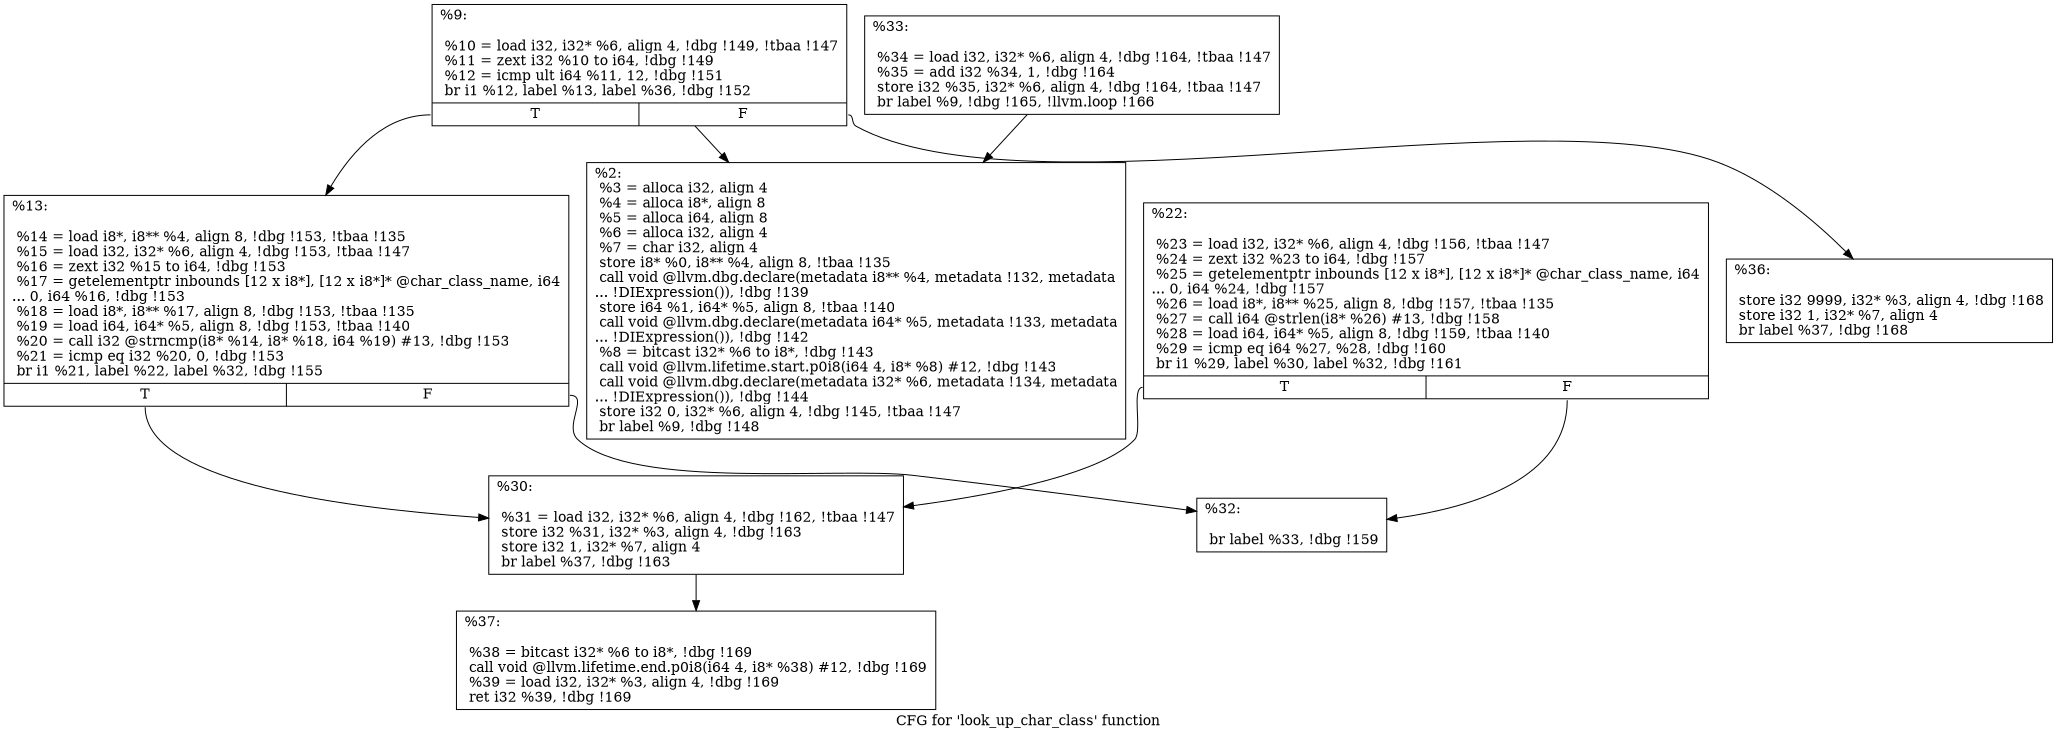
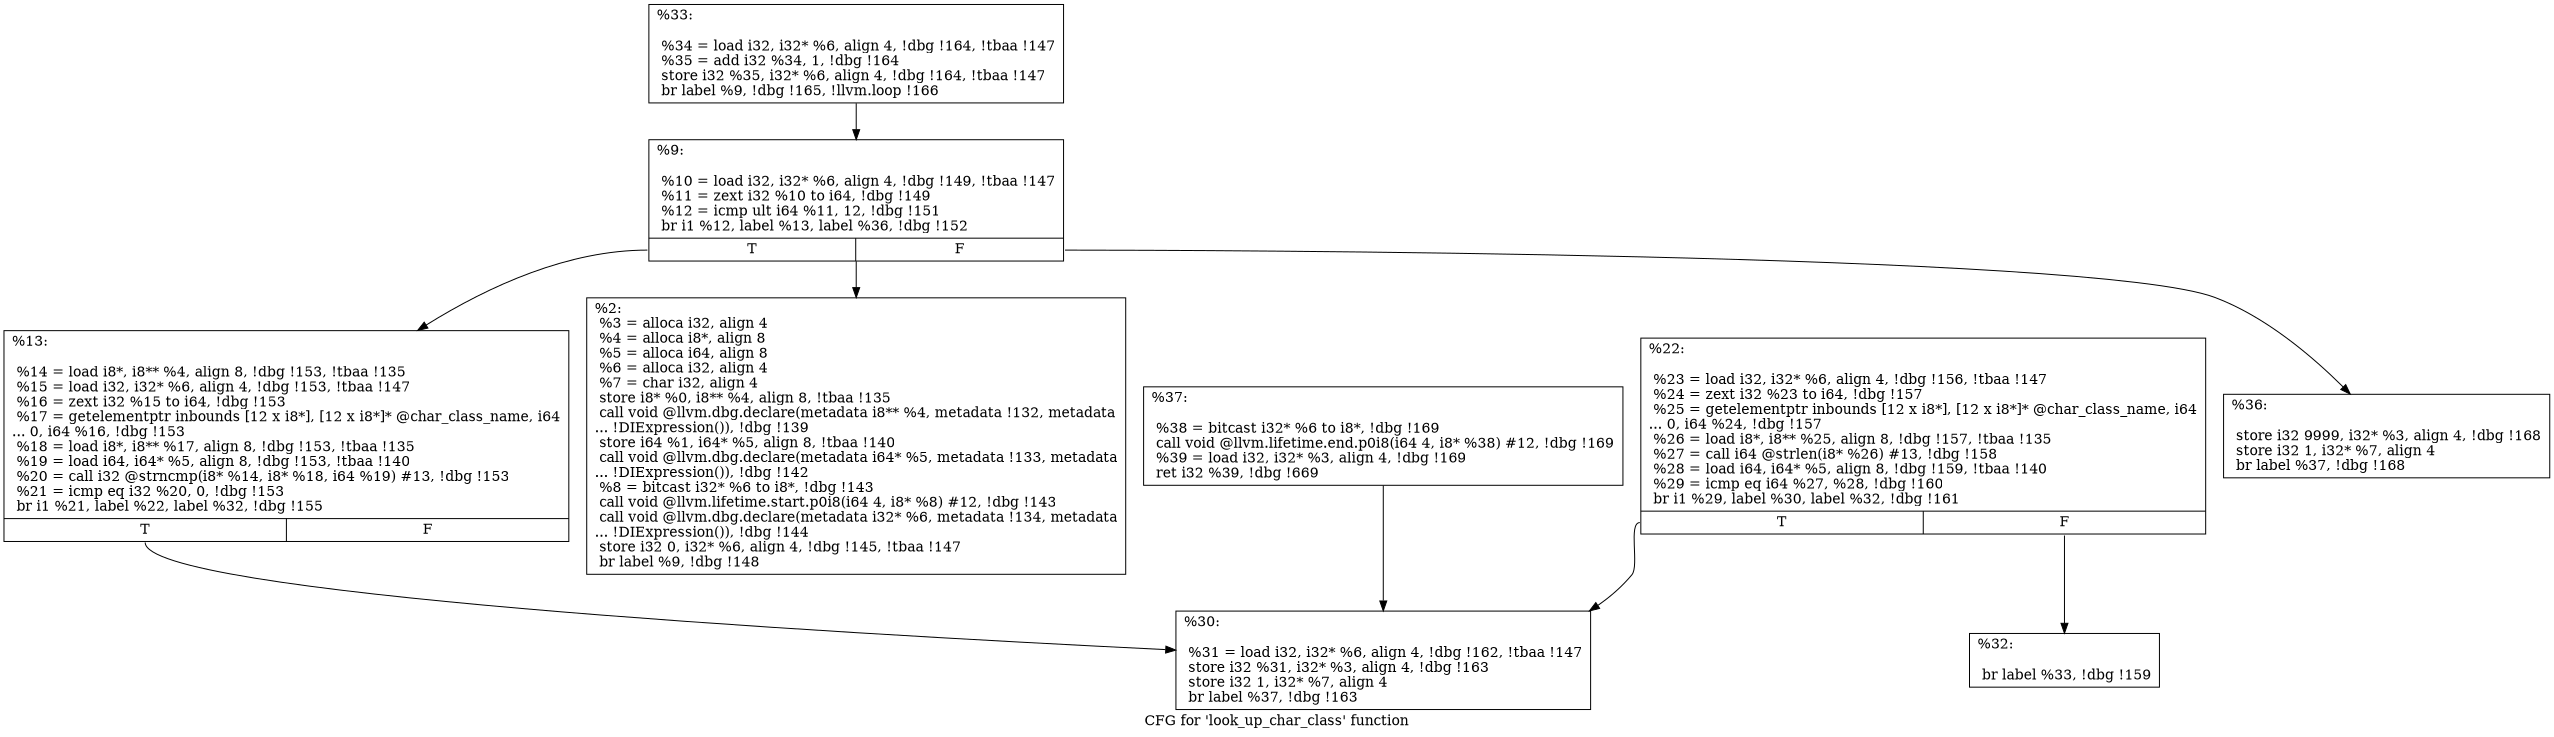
(1009, 135) -> (856, 116)
(855, 473) -> none
(696, 588) -> (1383, 543)
(548, 698) -> (1236, 473)
